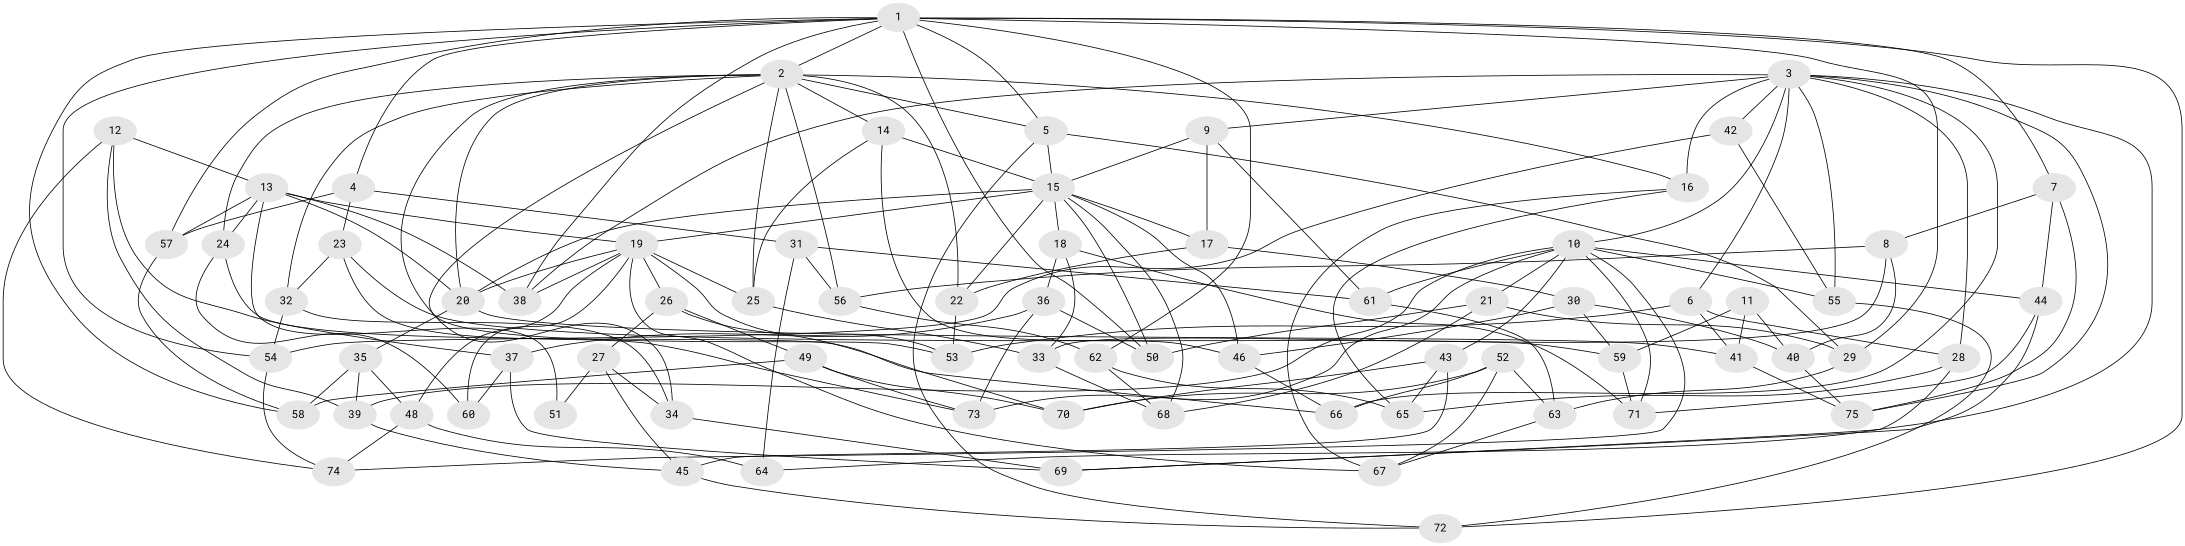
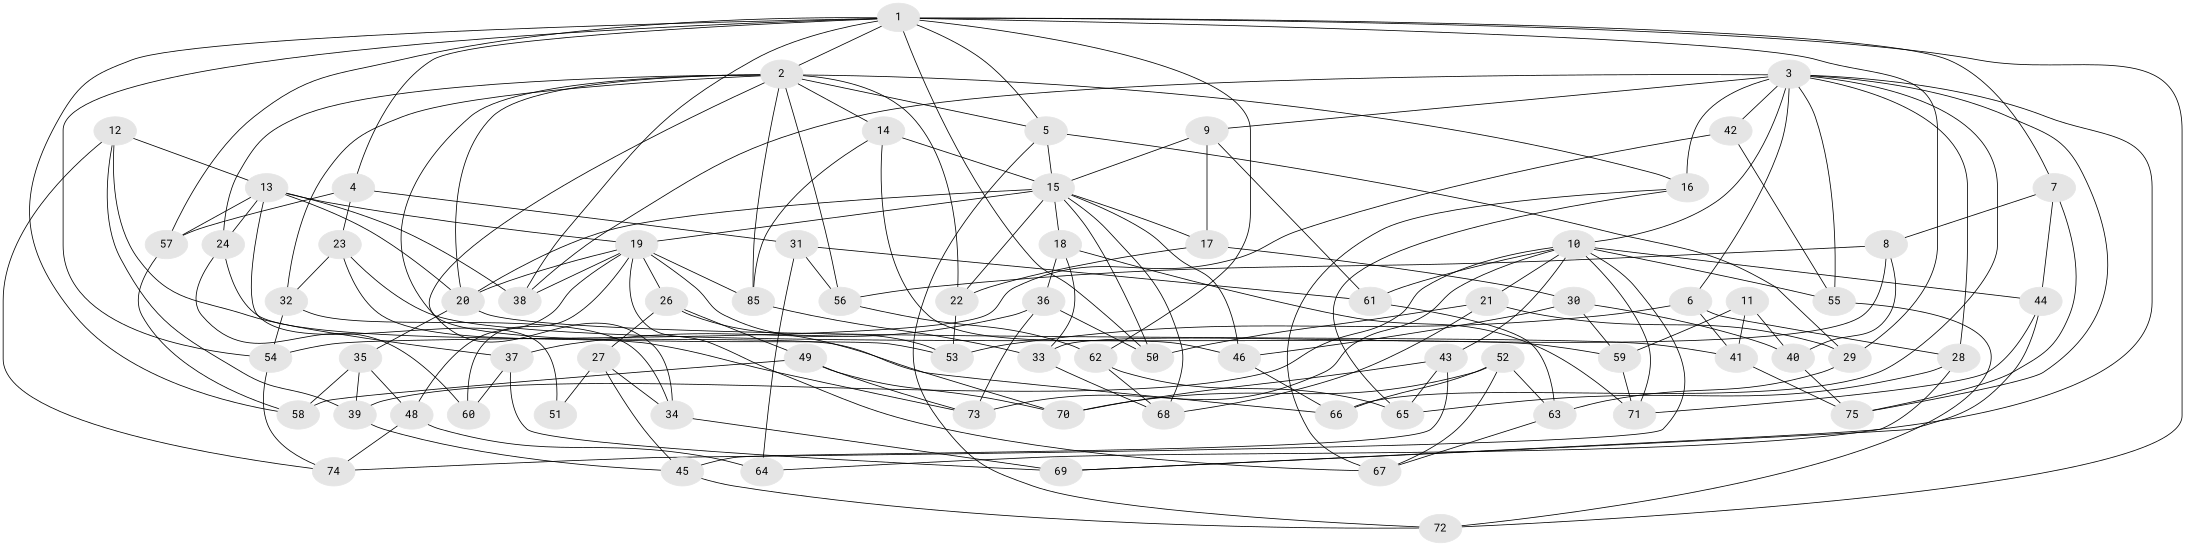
(753, 301) -> (753, 301)
